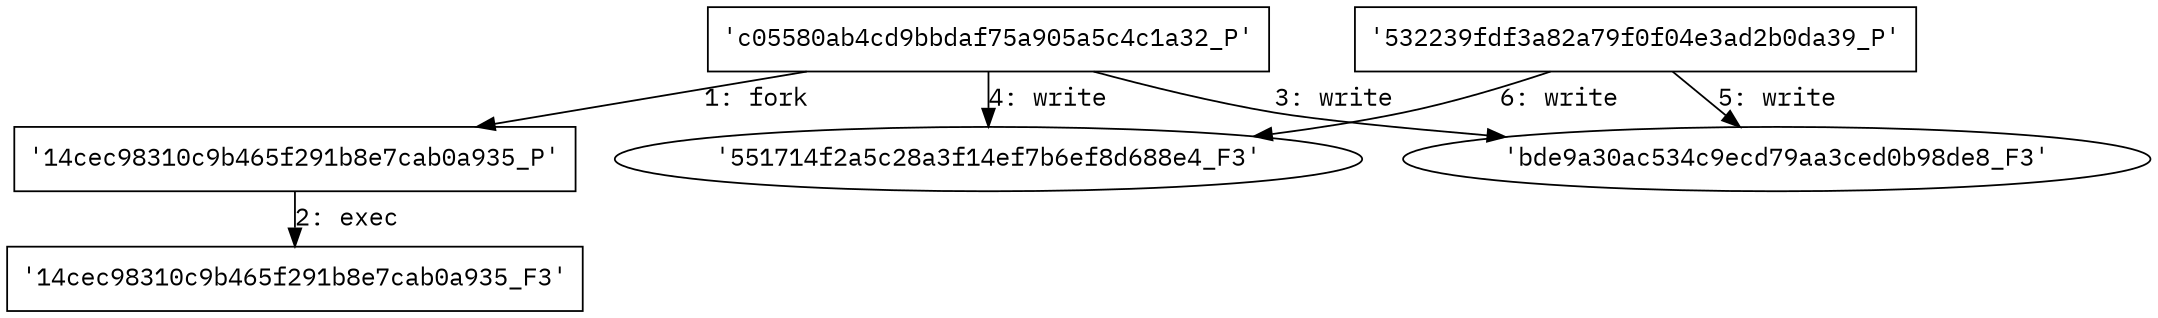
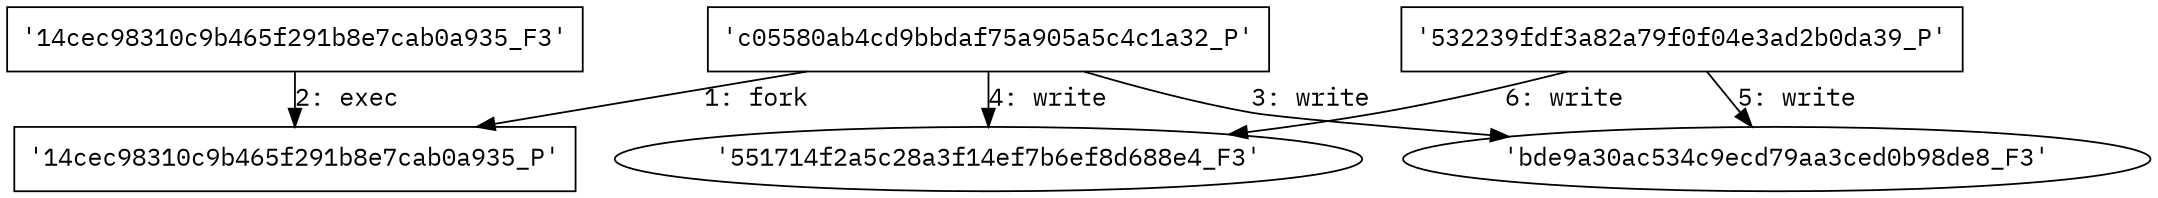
(295, 210) -> (295, 90)
